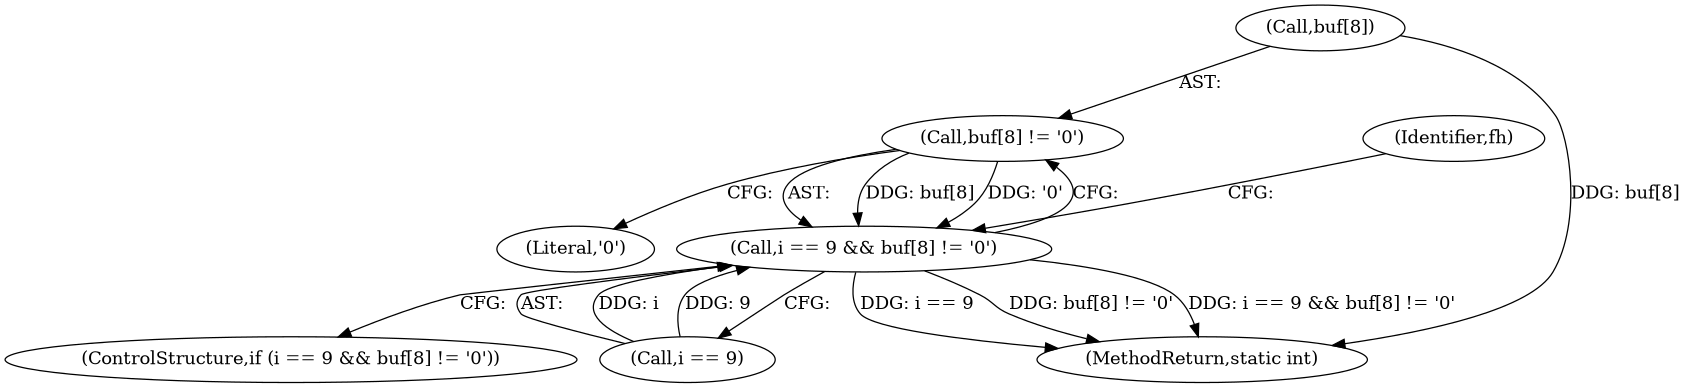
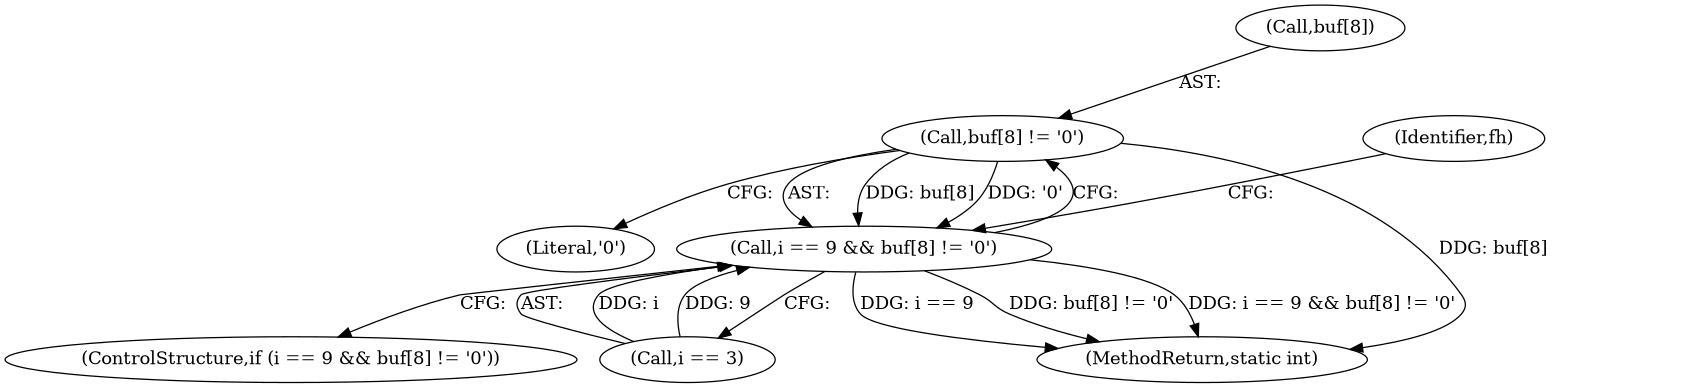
(1569, 216) -> (1365, 212)
(688, 360) -> (688, 360)
